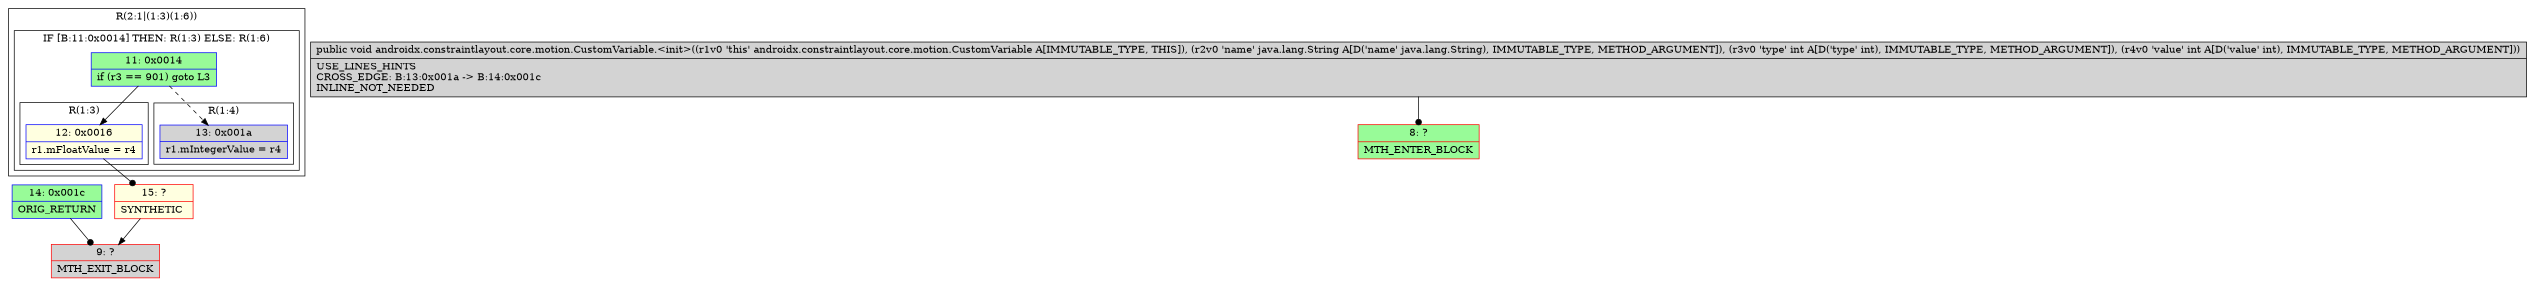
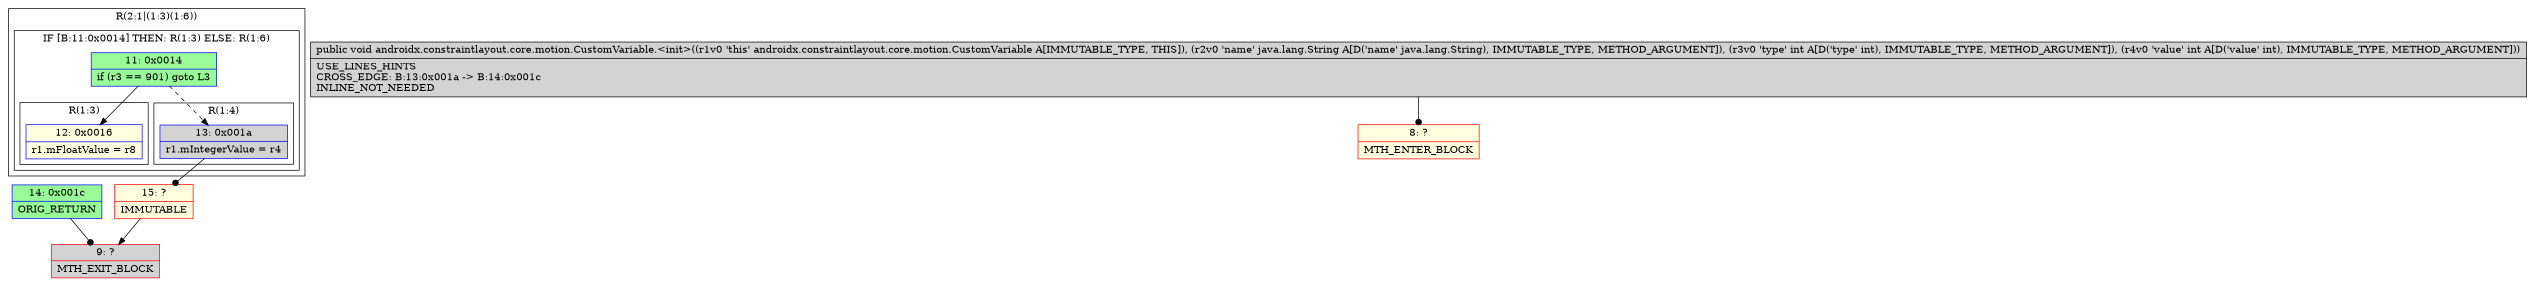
(1419, 142) -> (1419, 142)
(84, 150) -> (84, 150)
(117, 170) -> (191, 170)
(152, 210) -> (154, 210)
